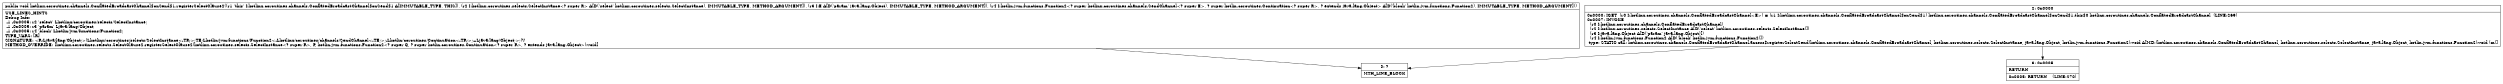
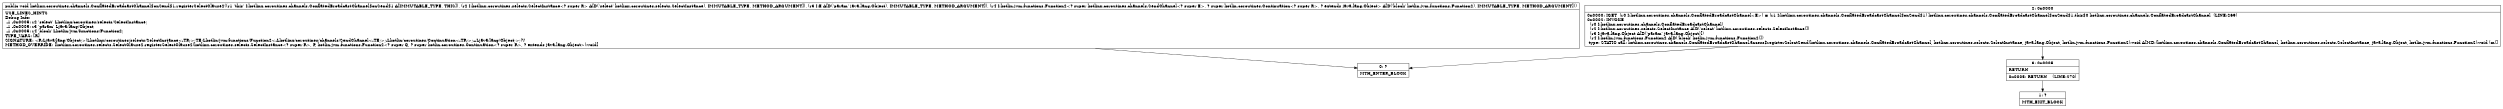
(1607, 20) -> (1607, 20)
(1384, 74) -> (1383, 74)
none -> (2043, 99)
